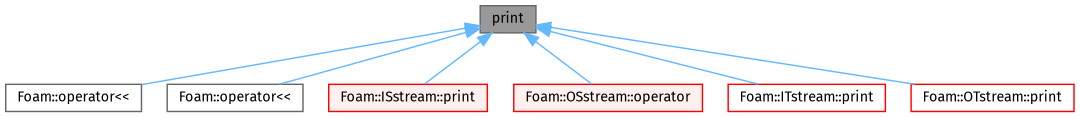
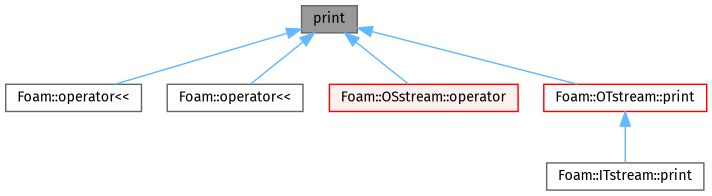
(654, 58) -> (625, 145)
(408, 98) -> none
(807, 98) -> (625, 177)
